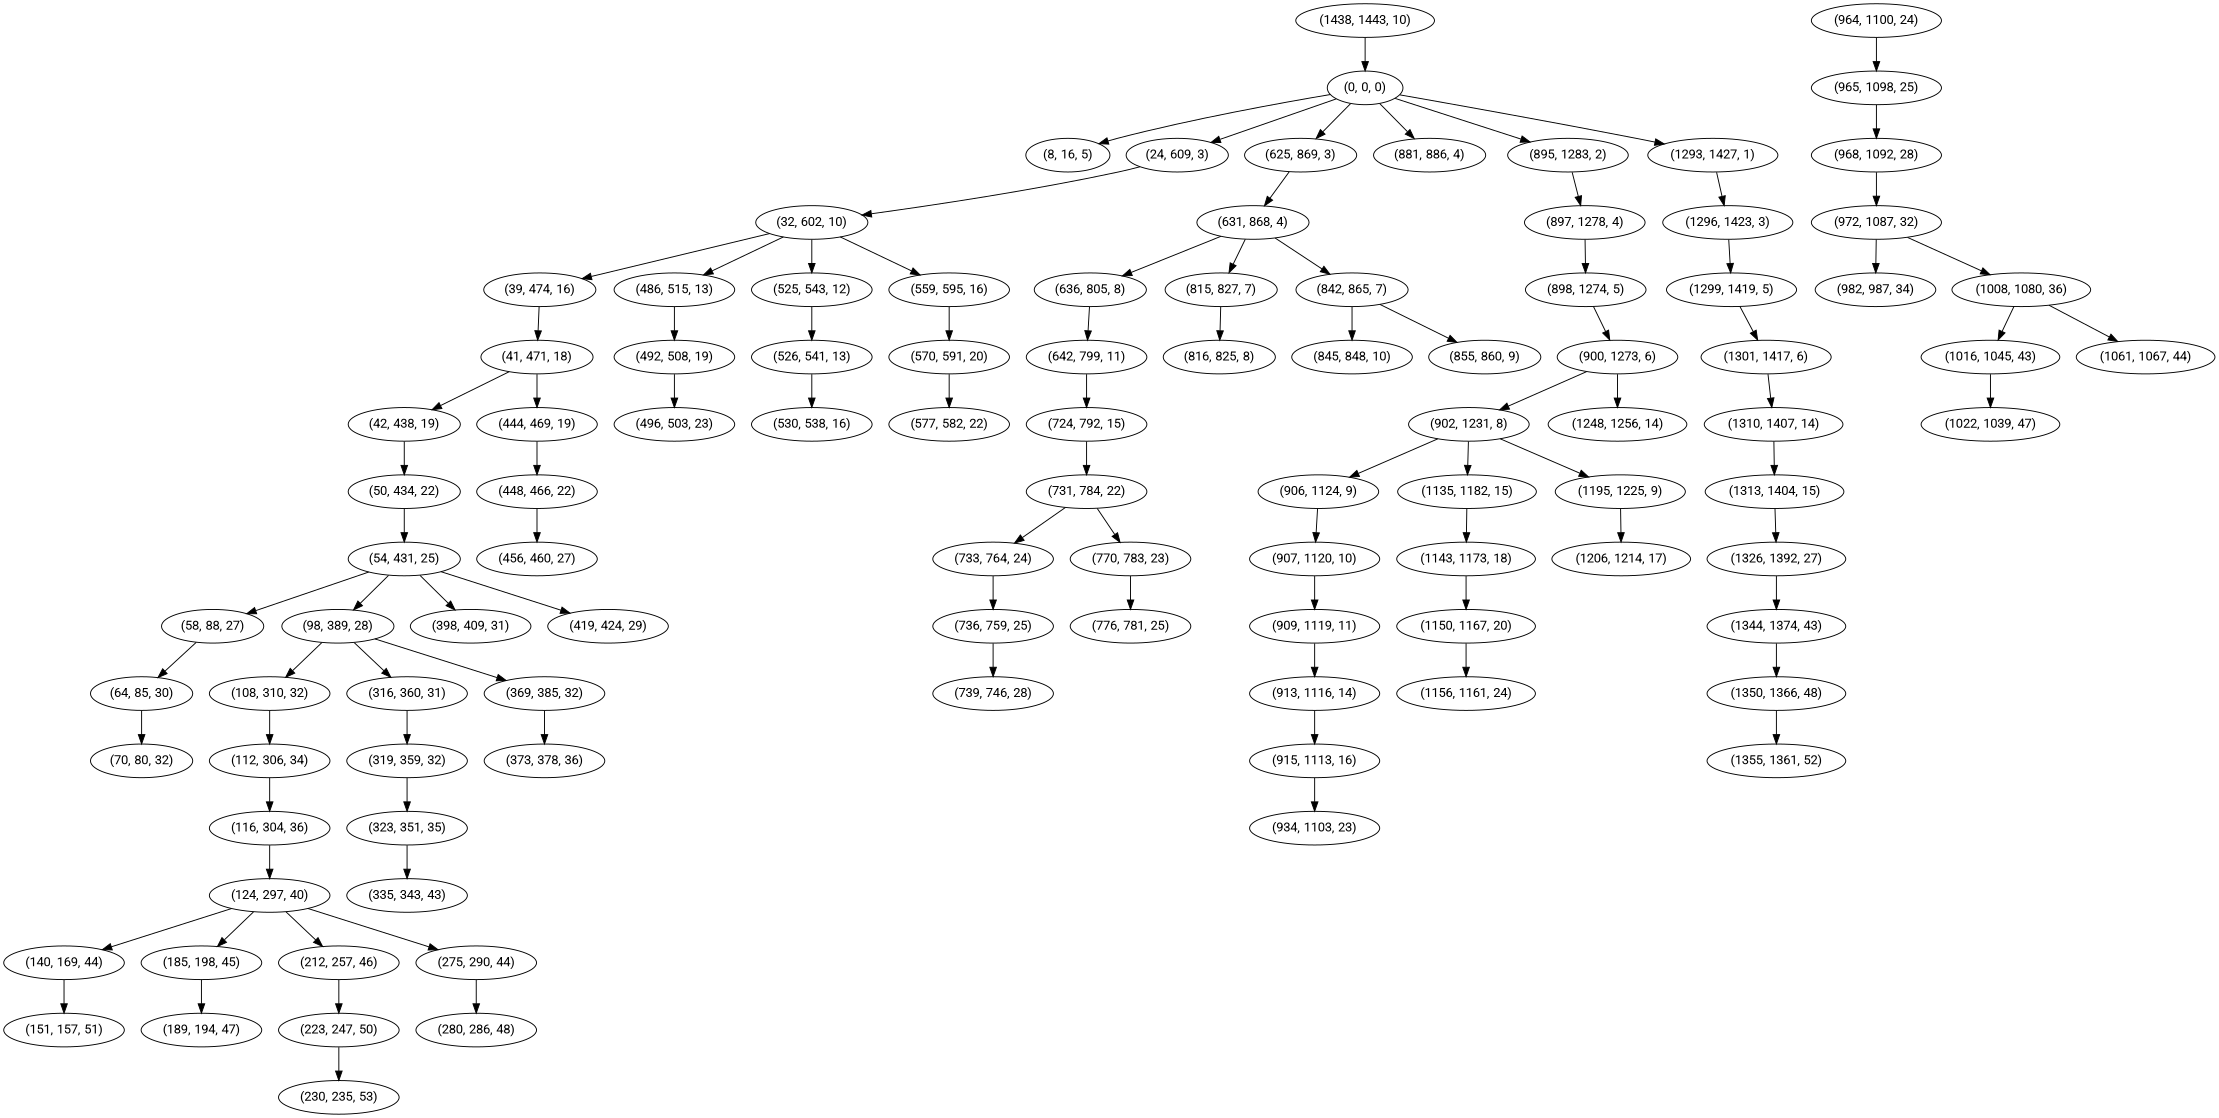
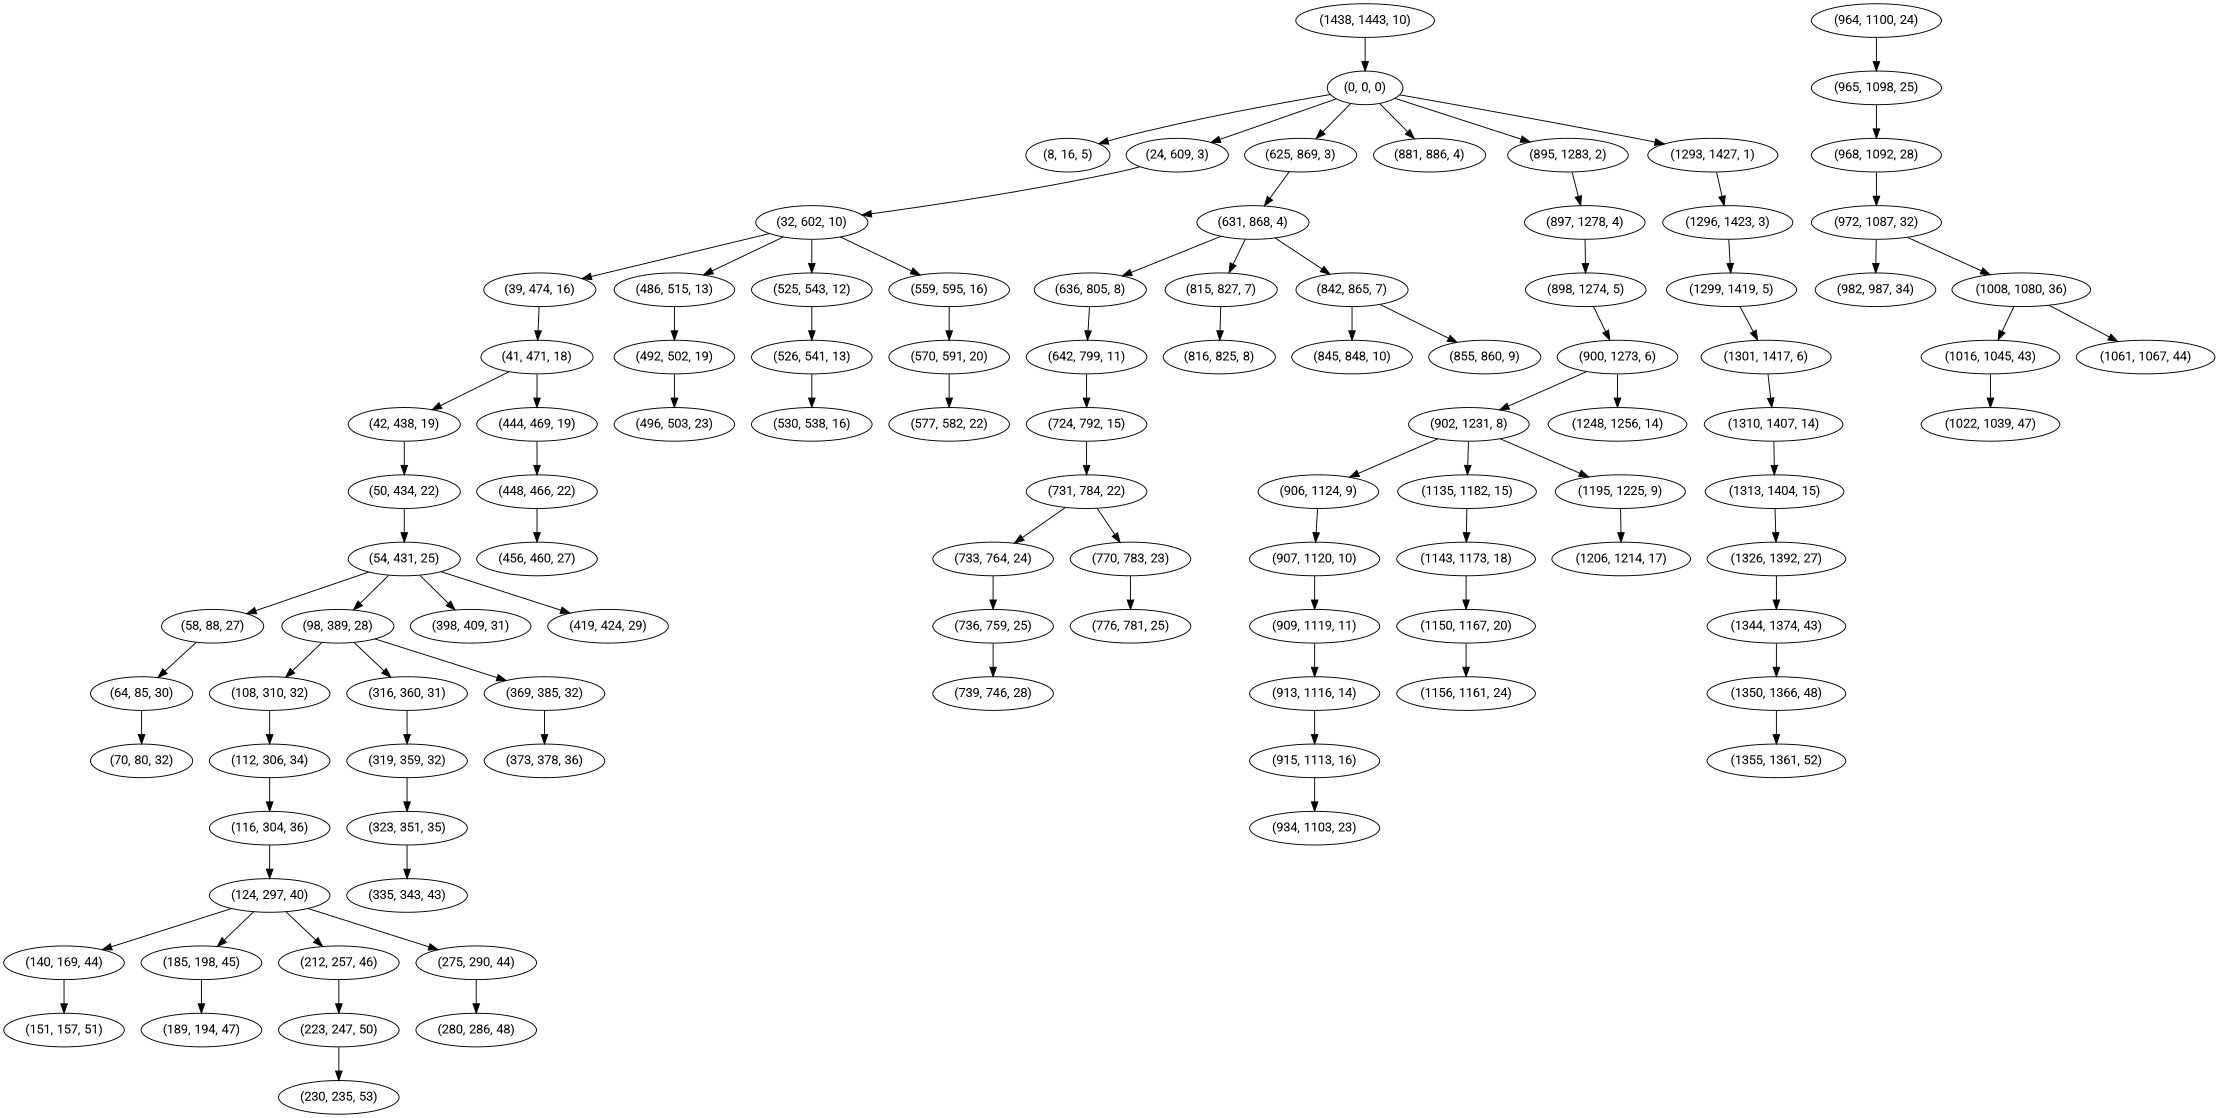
(674, 357) -> (674, 357)
